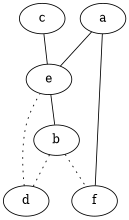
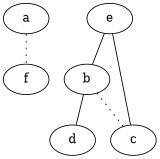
(76, 49) -> none
(99, 110) -> (26, 49)
(24, 138) -> none
(41, 171) -> (80, 110)
(76, 171) -> (110, 110)
